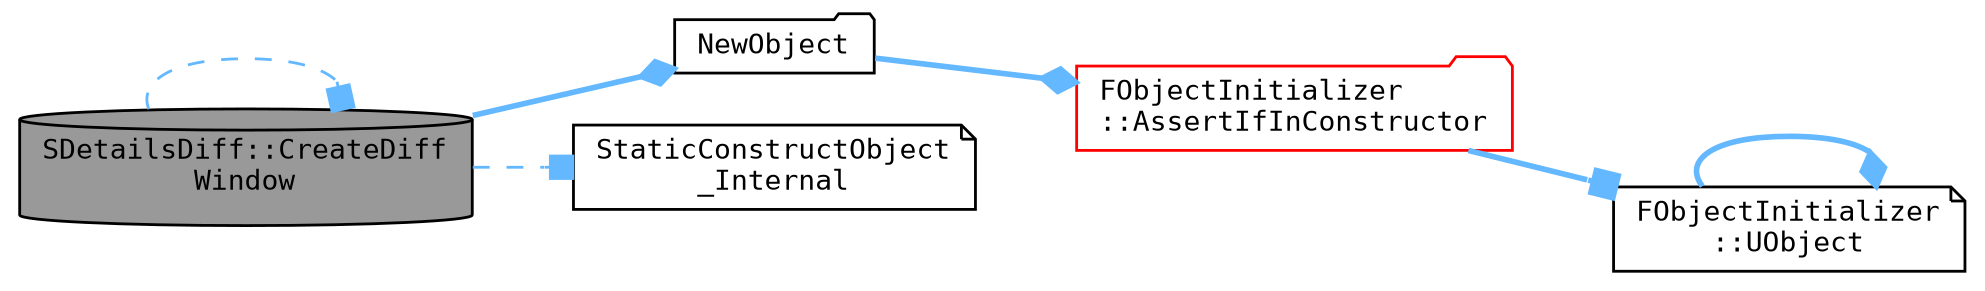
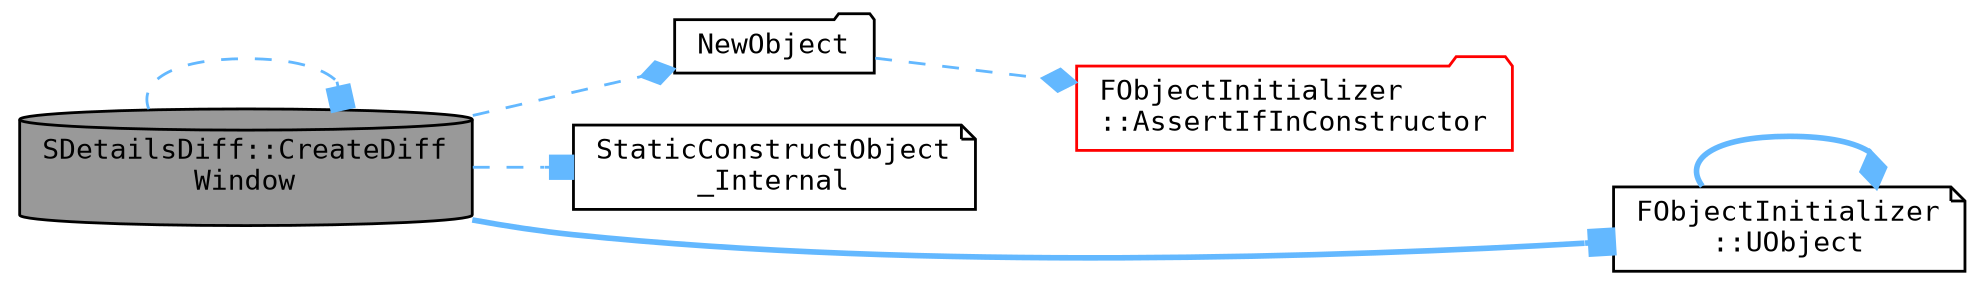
(959, 68) -> (959, 68)
(557, 96) -> (557, 96)
(1528, 165) -> (1028, 257)
